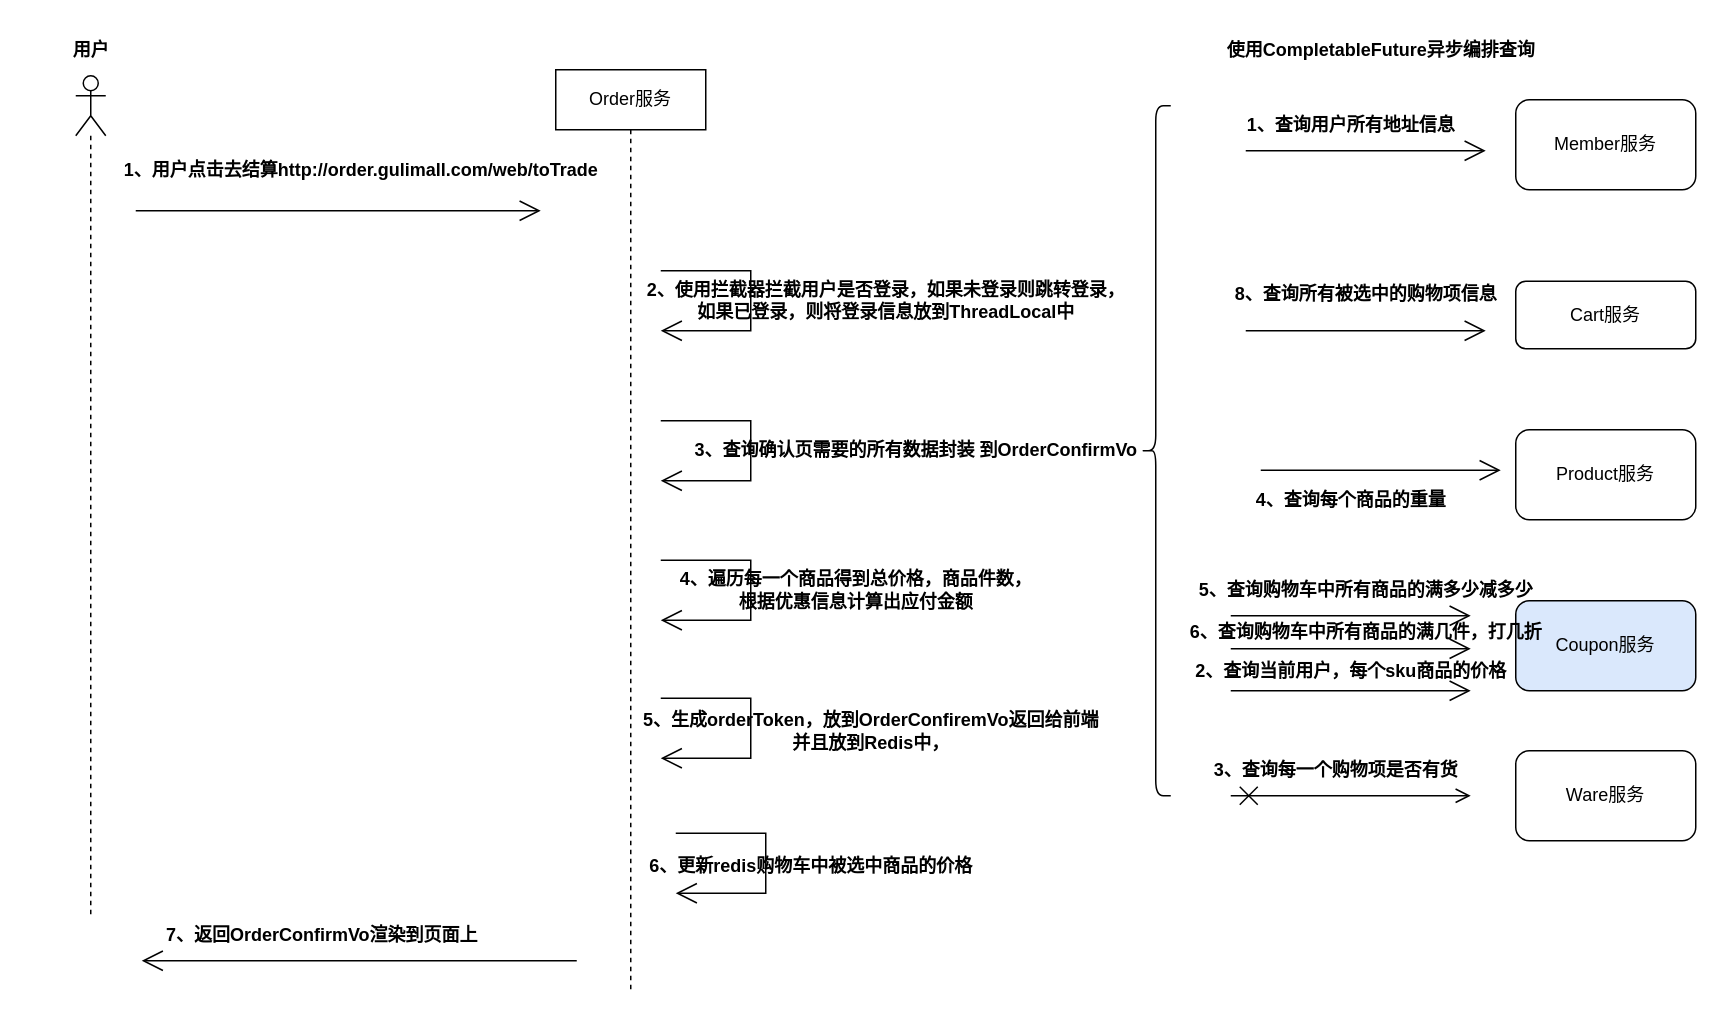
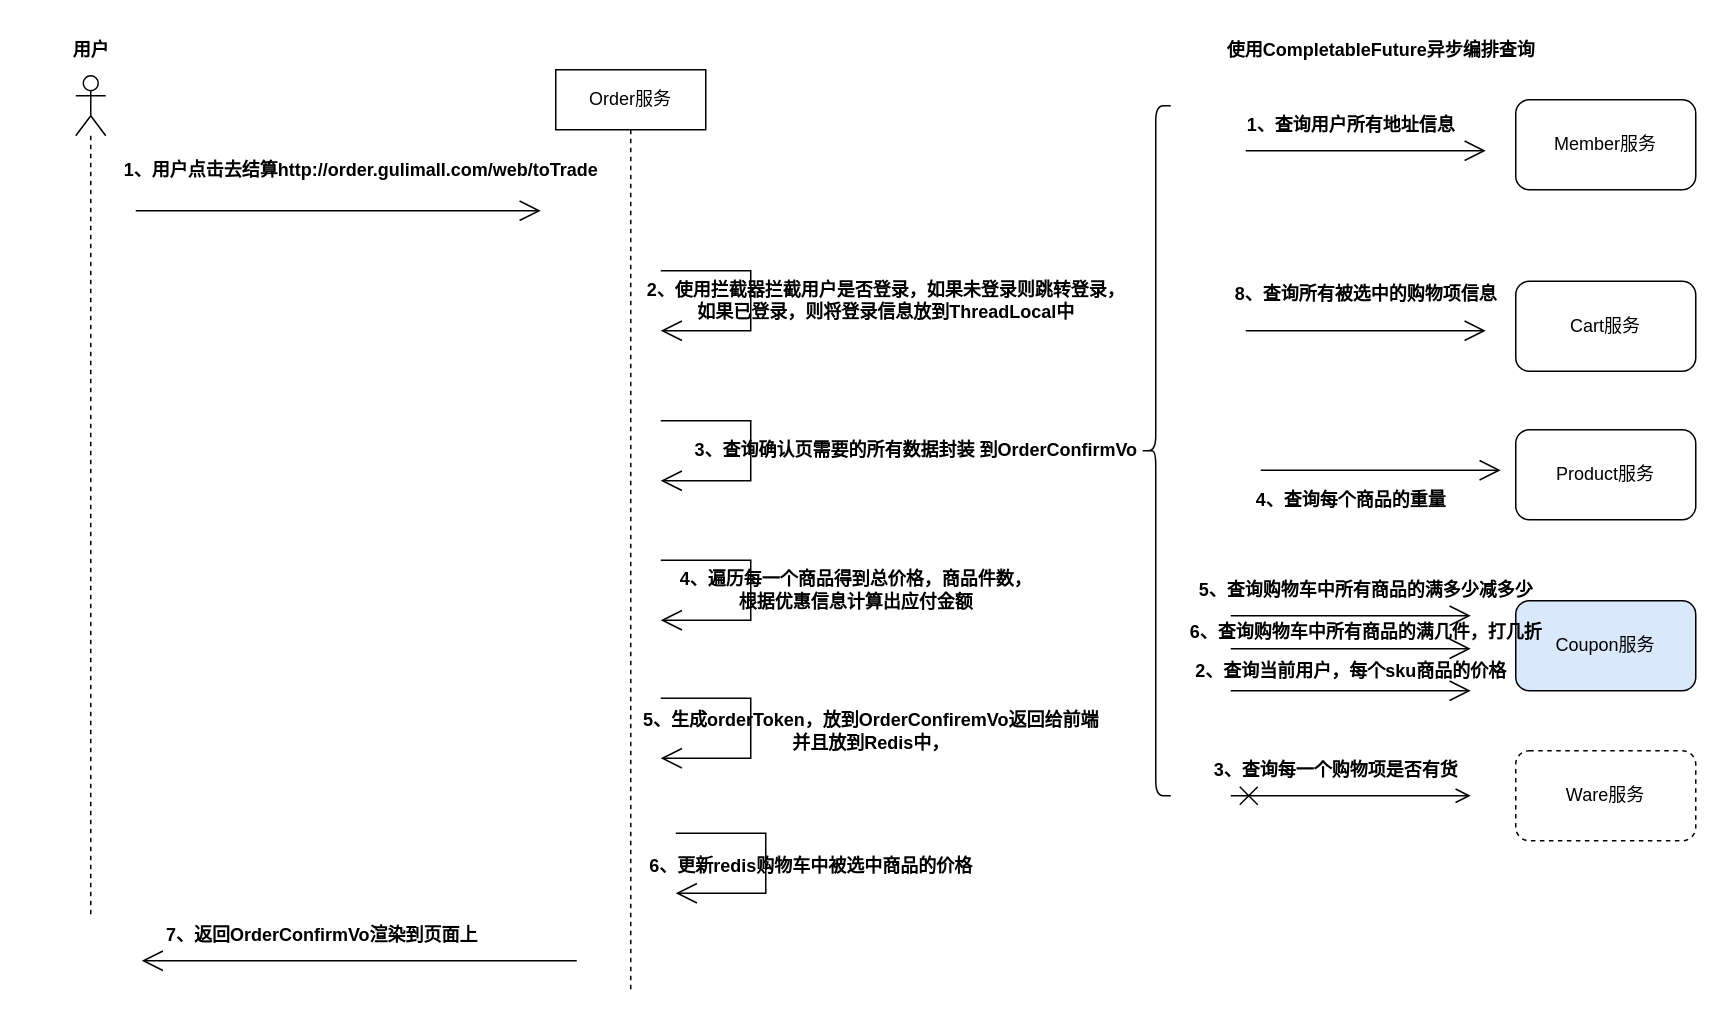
(1606, 315) -> (1606, 326)
(1606, 796) -> (1606, 796)
